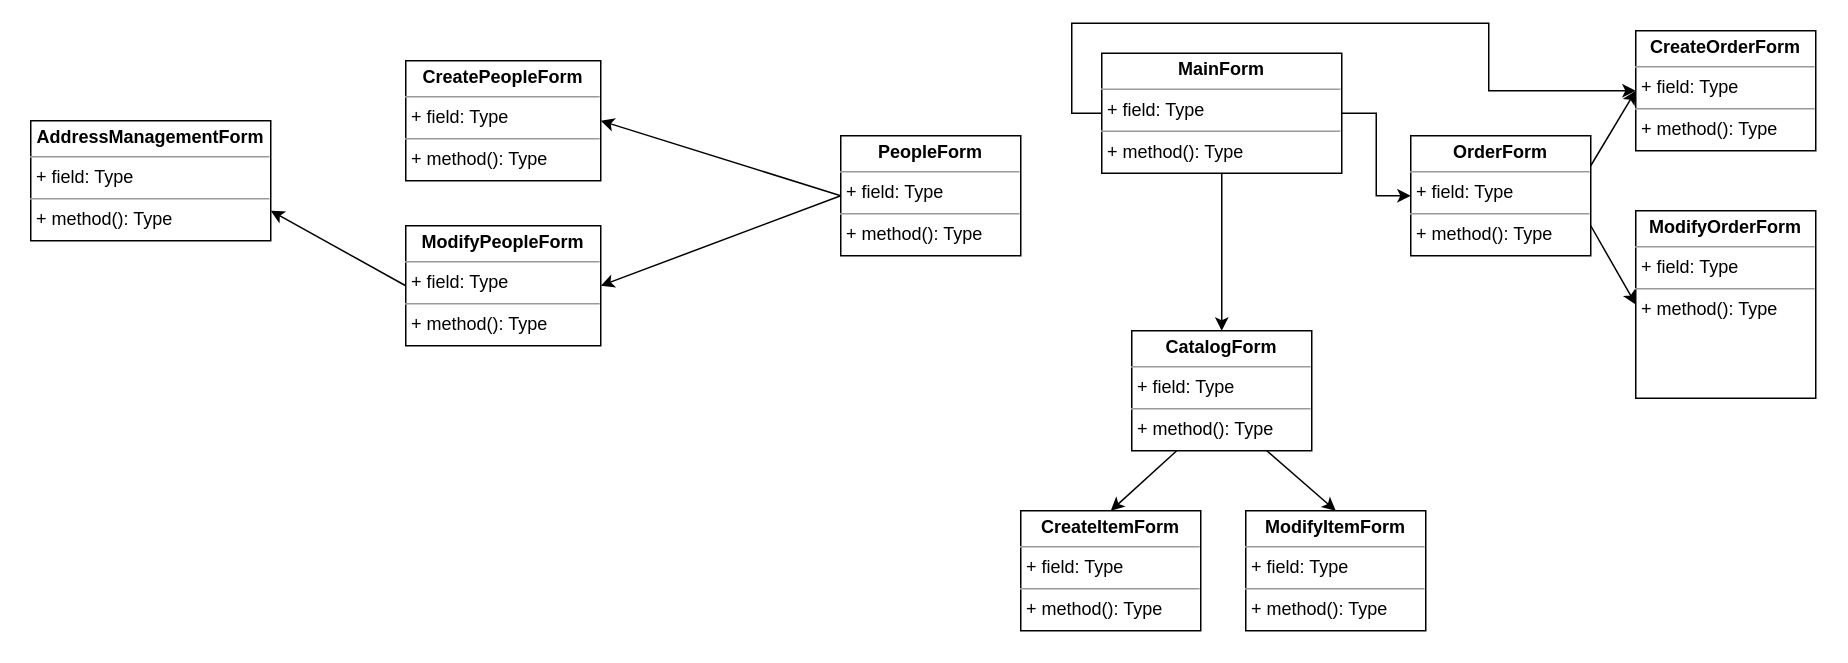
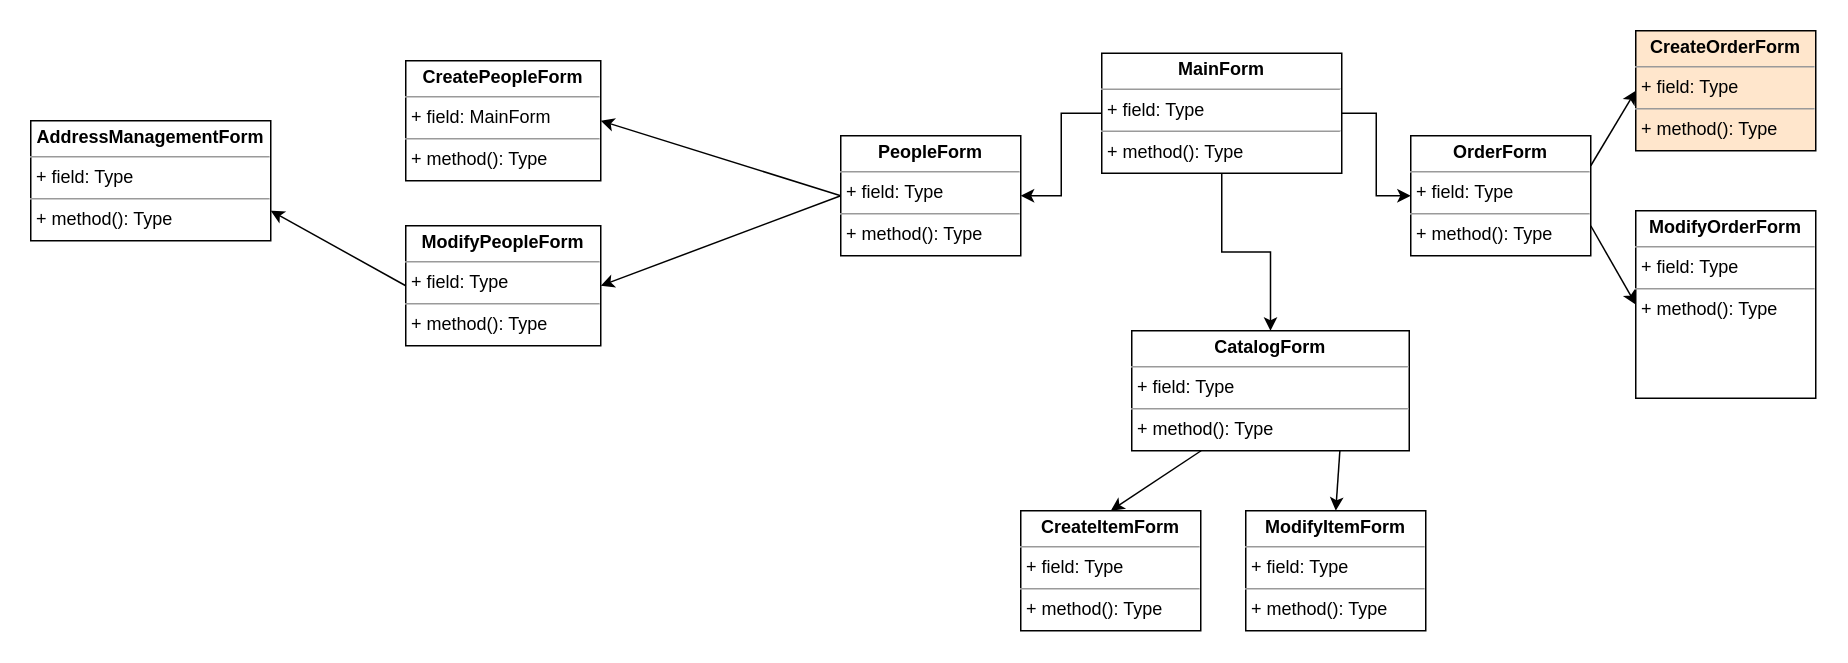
(1336, 23) -> (1061, 163)
(1726, 91) -> (1726, 91)
(484, 93) -> (484, 93)
(1222, 391) -> (1271, 391)
